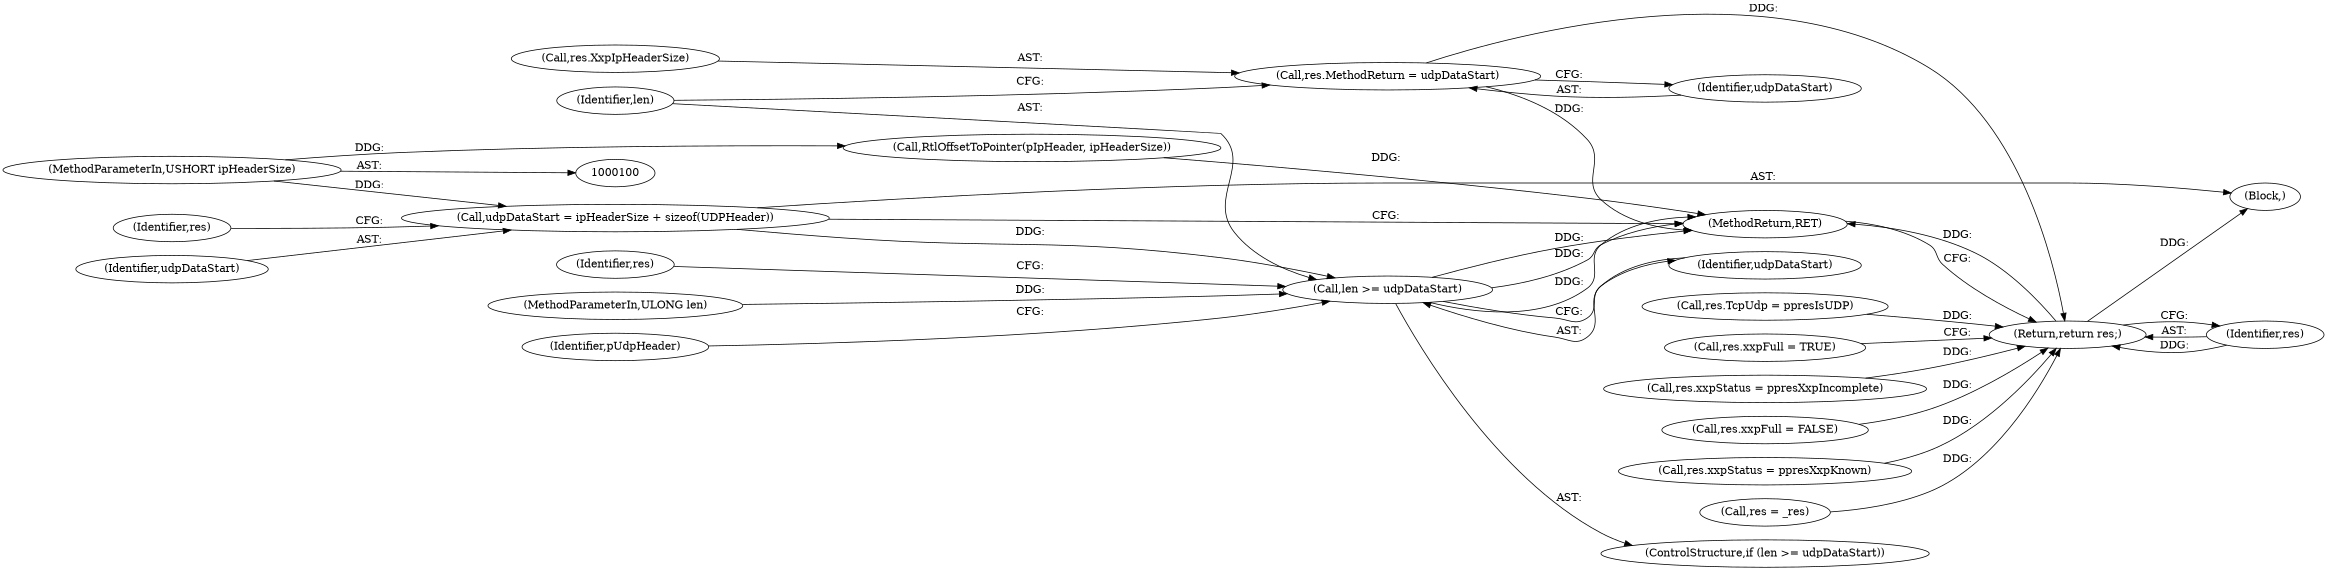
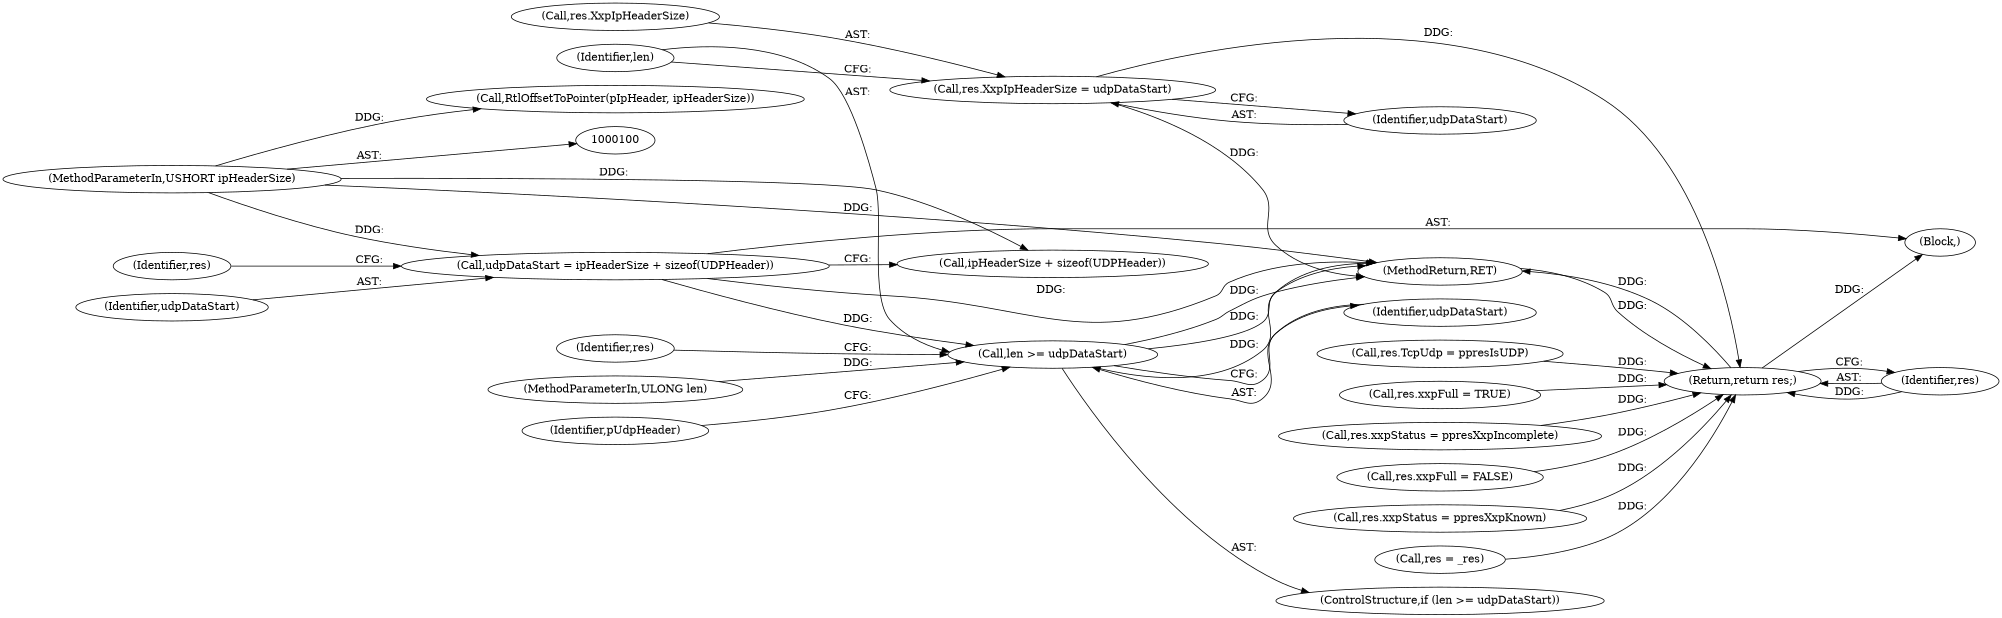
(1388, 76) -> (1053, 90)
(1391, 178) -> (848, 213)
(1388, 216) -> (1053, 290)
(1959, 259) -> (1634, 306)
none -> (1053, 264)
(1959, 333) -> (1634, 379)
